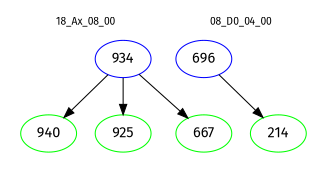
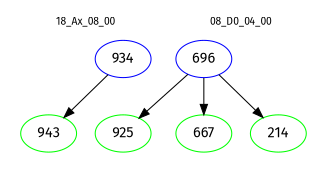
(152, 86) -> (204, 91)
(123, 91) -> (175, 86)
(49, 133) -> (49, 133)
